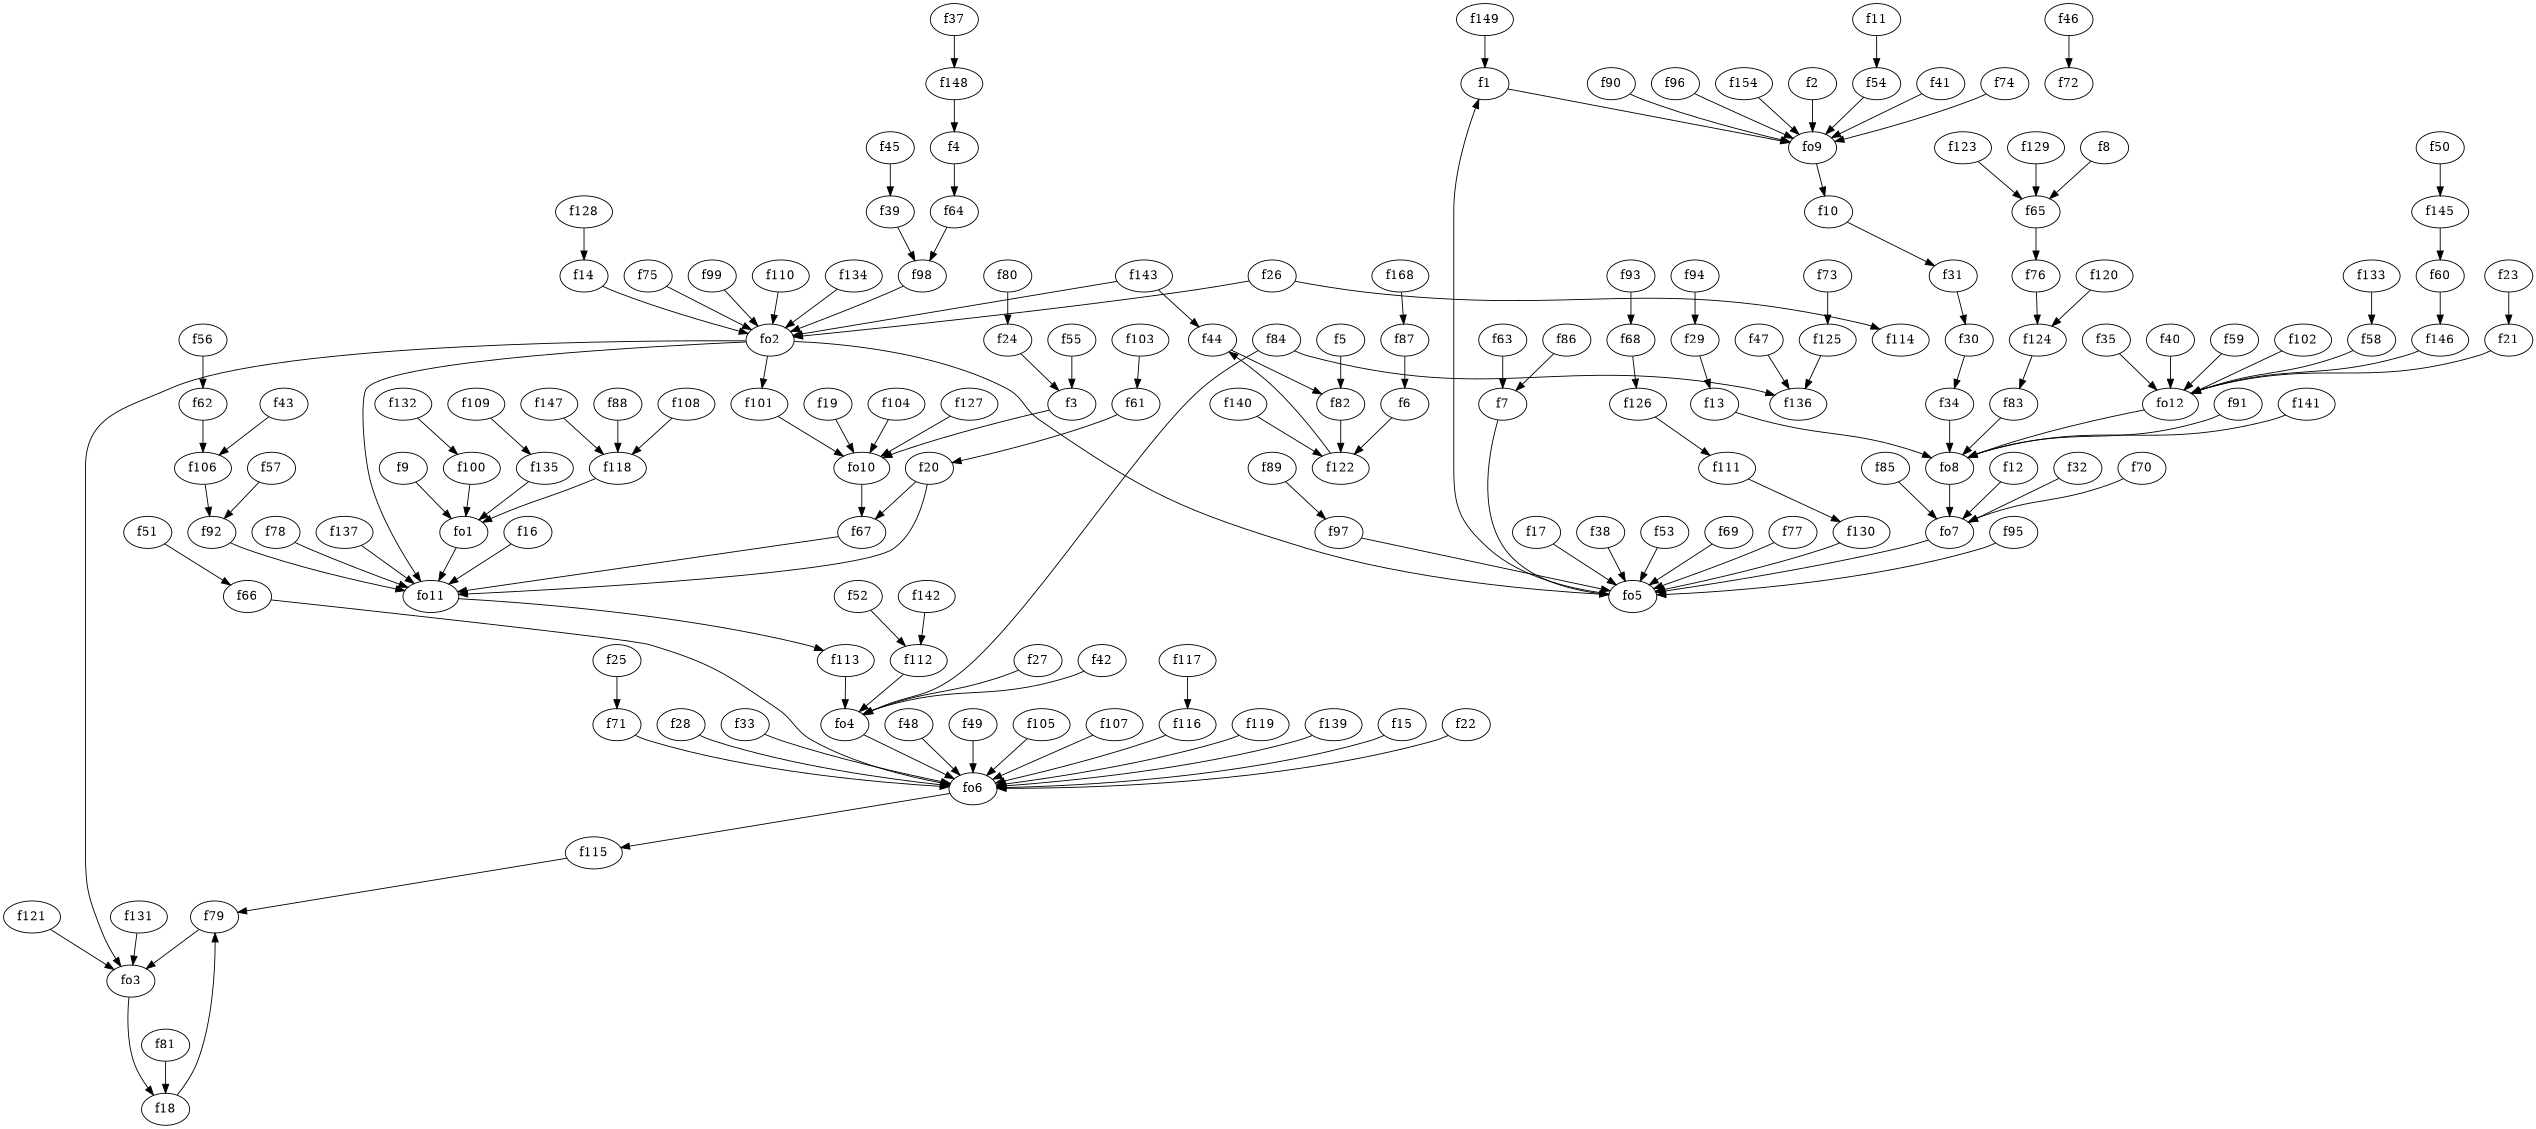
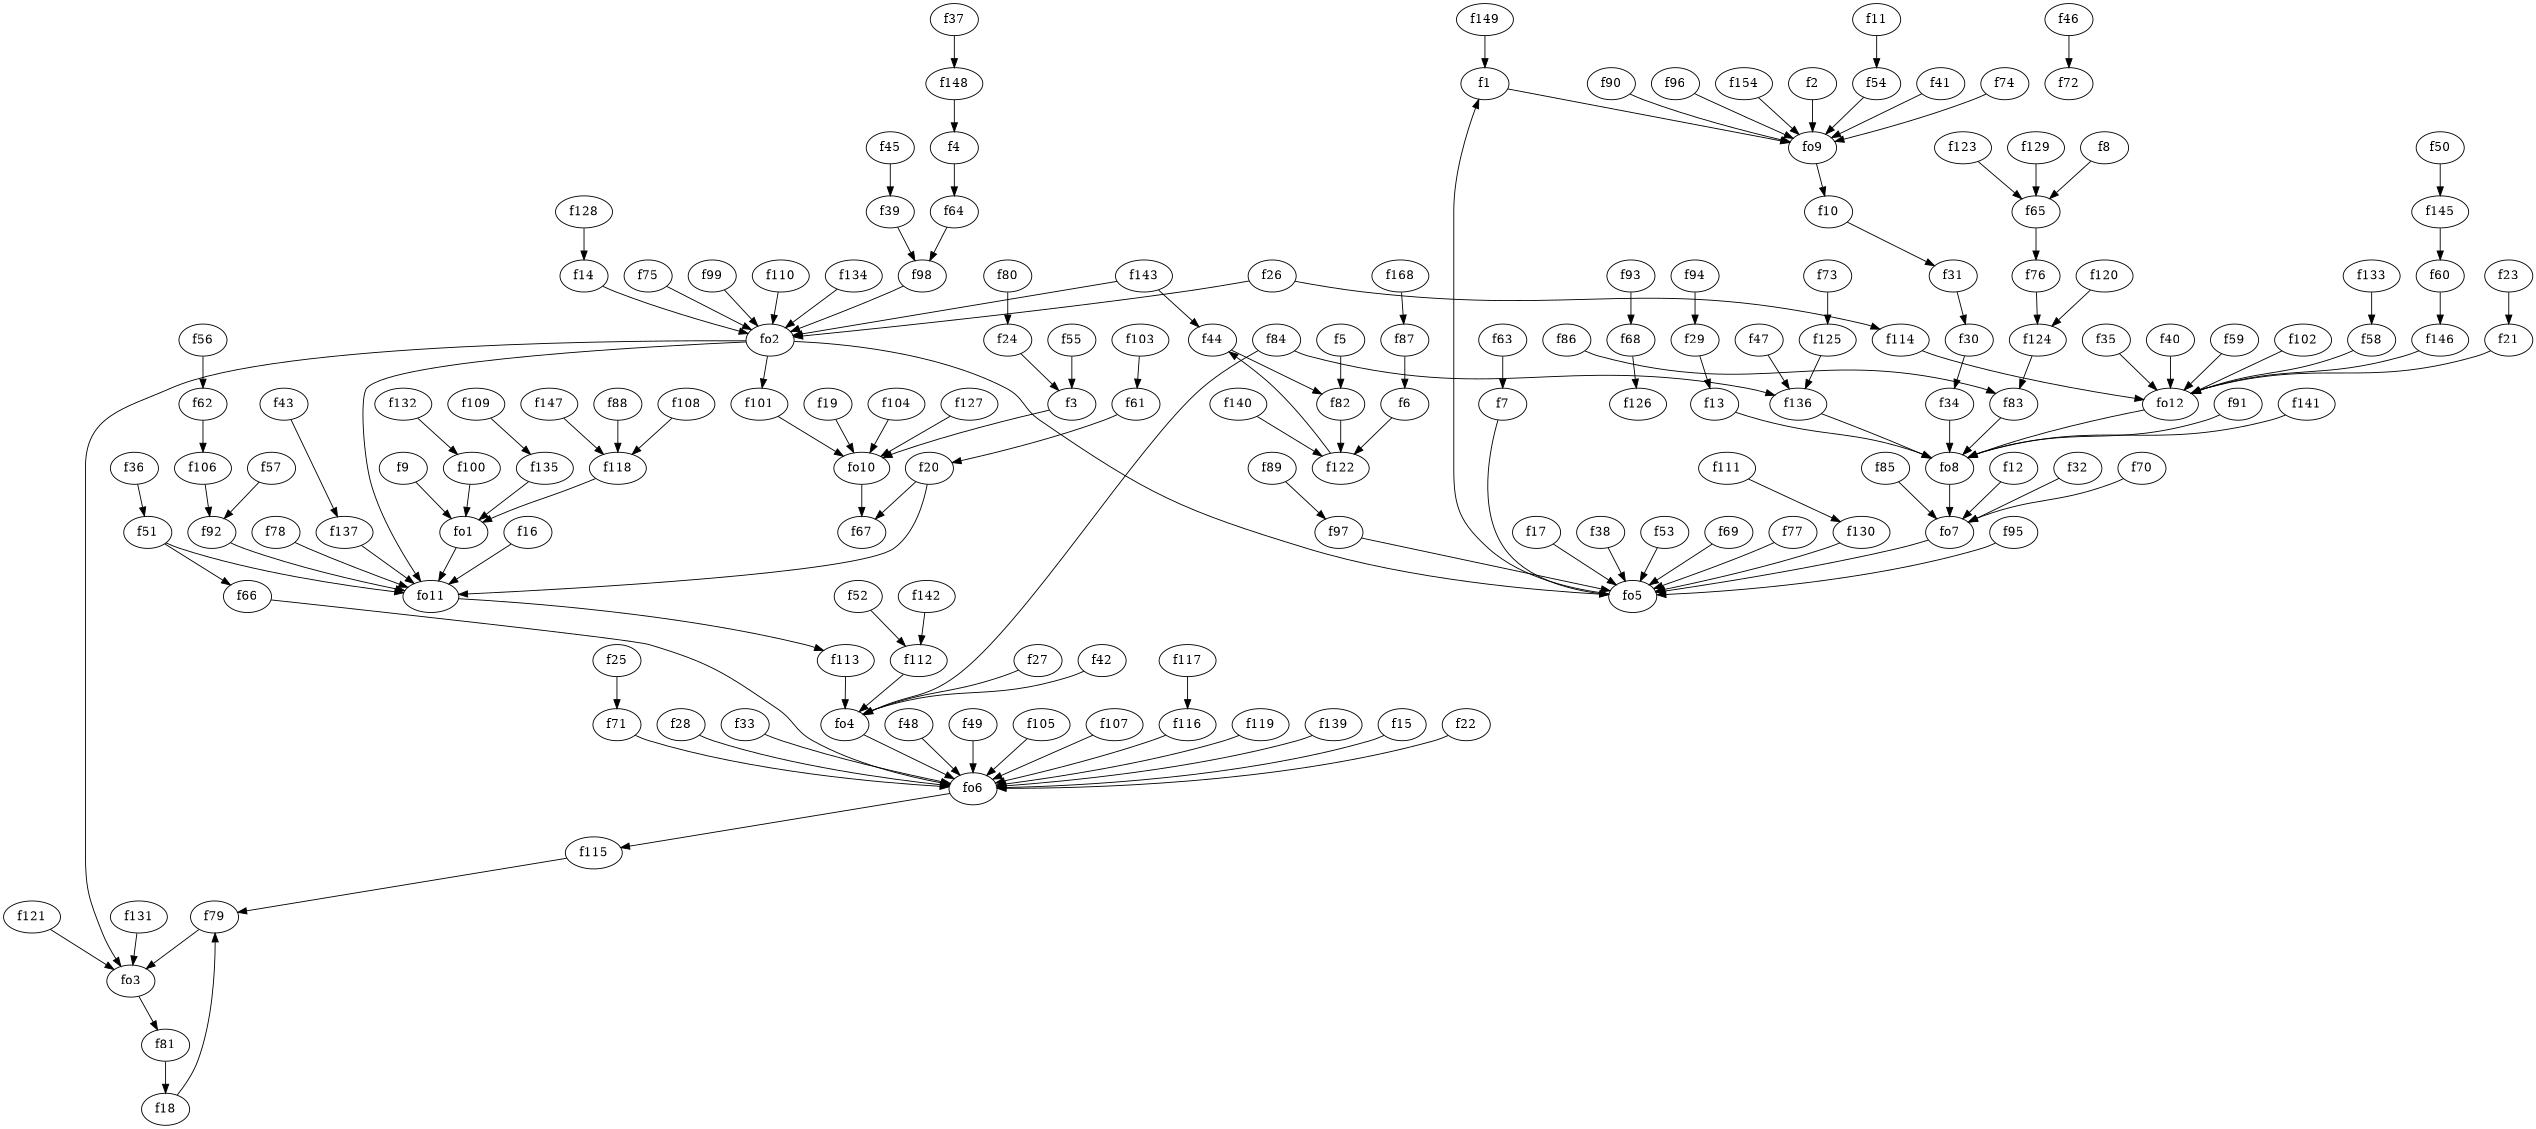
(1538, 369) -> (1786, 372)
none -> (2033, 380)
(248, 433) -> (312, 464)
none -> (1872, 433)
(1679, 434) -> none
none -> (134, 468)
(653, 564) -> (279, 573)
(130, 1045) -> (146, 1009)
